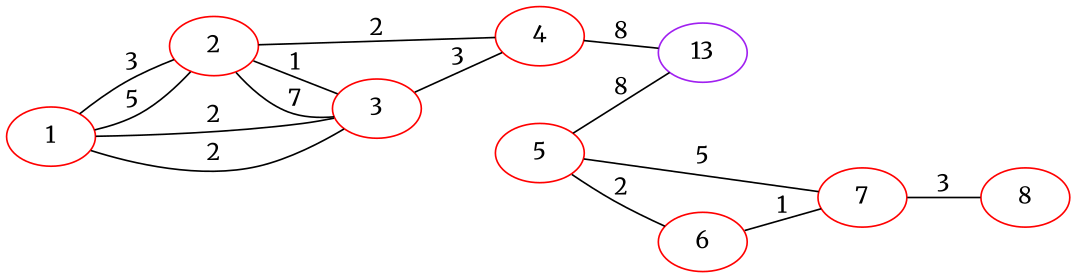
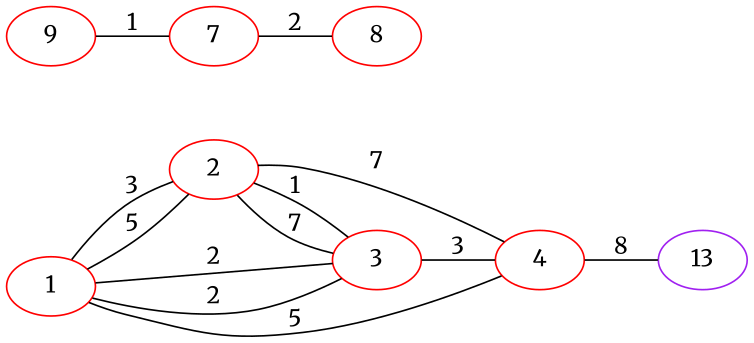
(377, 29) -> (377, 162)
(540, 153) -> none
(944, 185) -> (295, 24)
(703, 242) -> (51, 36)
none -> (297, 333)
